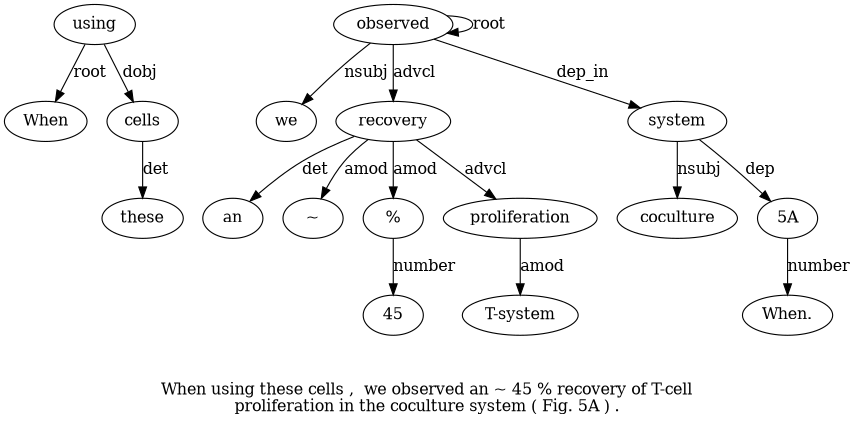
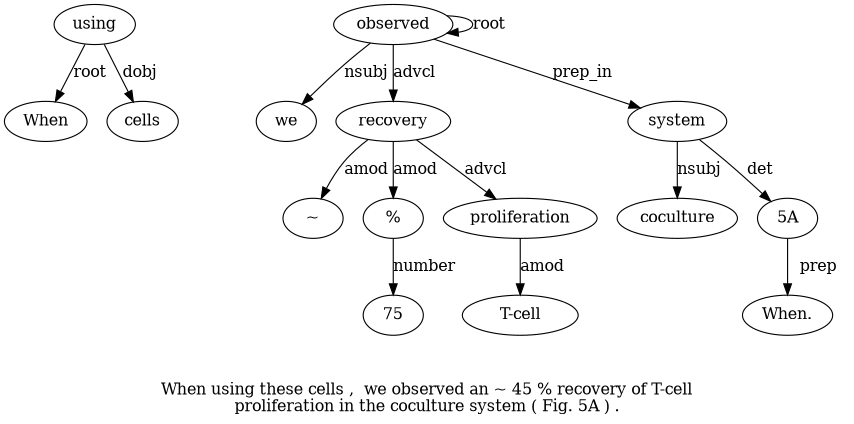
(583, 73) -> (583, 73)
(760, 170) -> (760, 170)
(143, 218) -> none
(233, 218) -> none
(819, 267) -> (819, 267)
(393, 315) -> (393, 315)
(520, 315) -> (520, 315)
